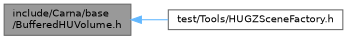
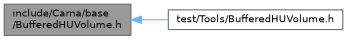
(256, 20) -> (256, 20)
